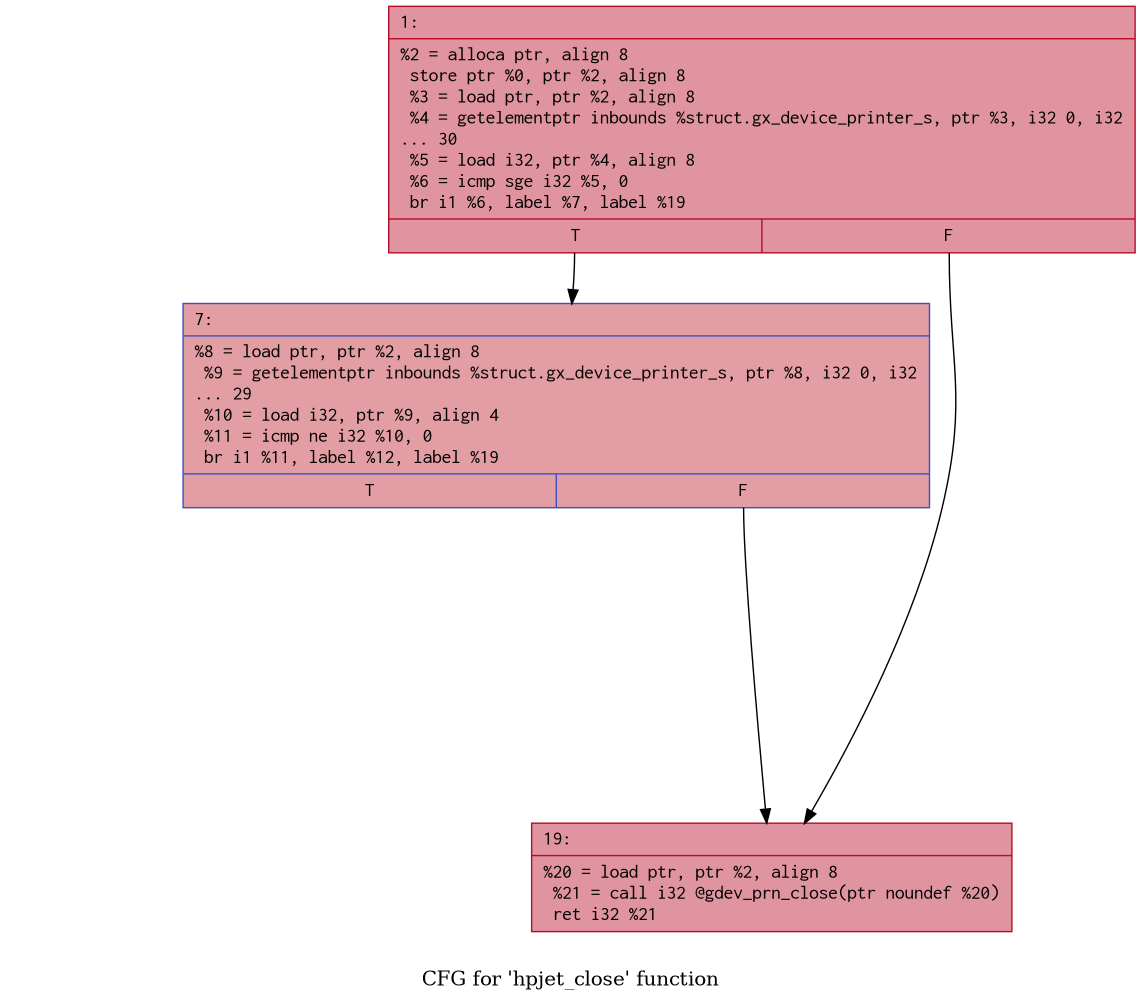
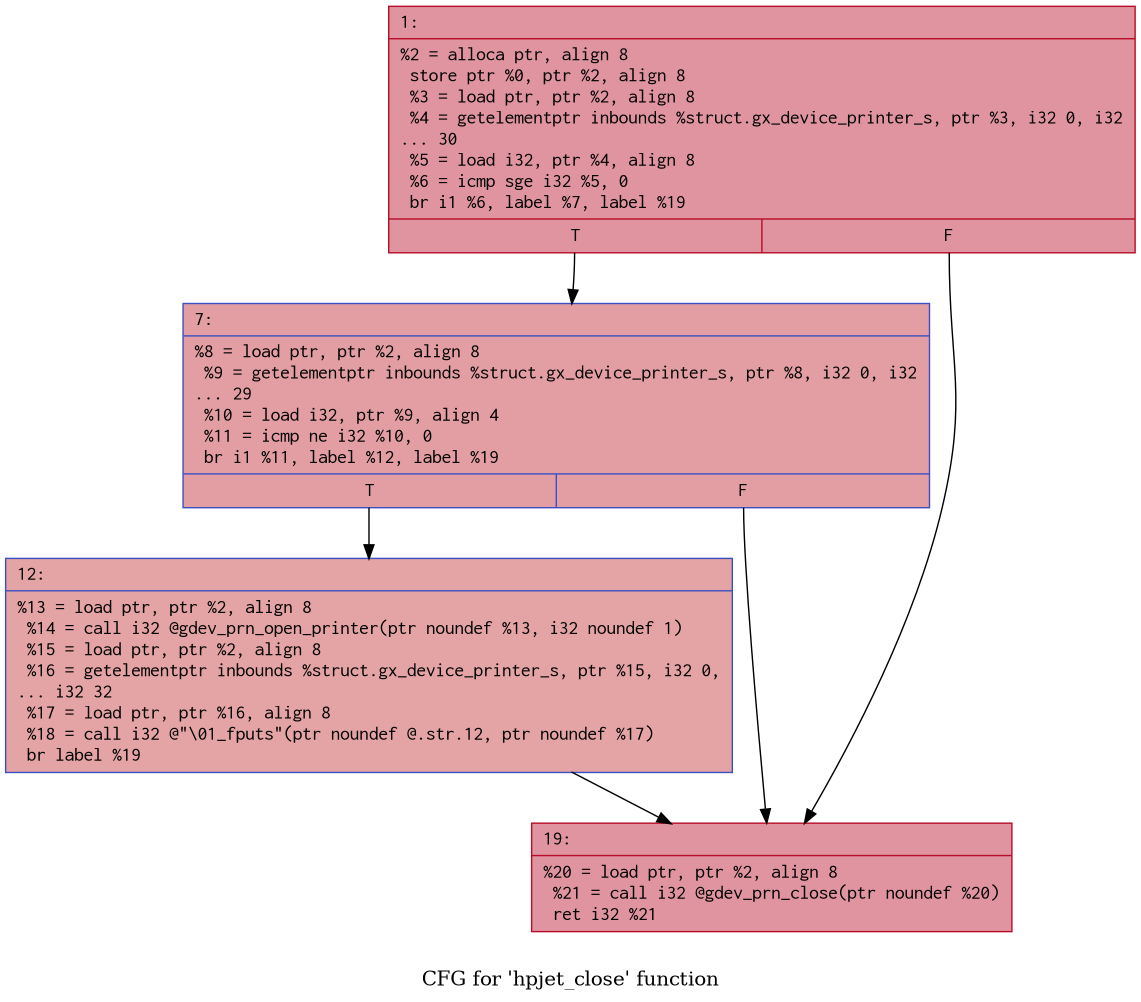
none -> (369, 665)
